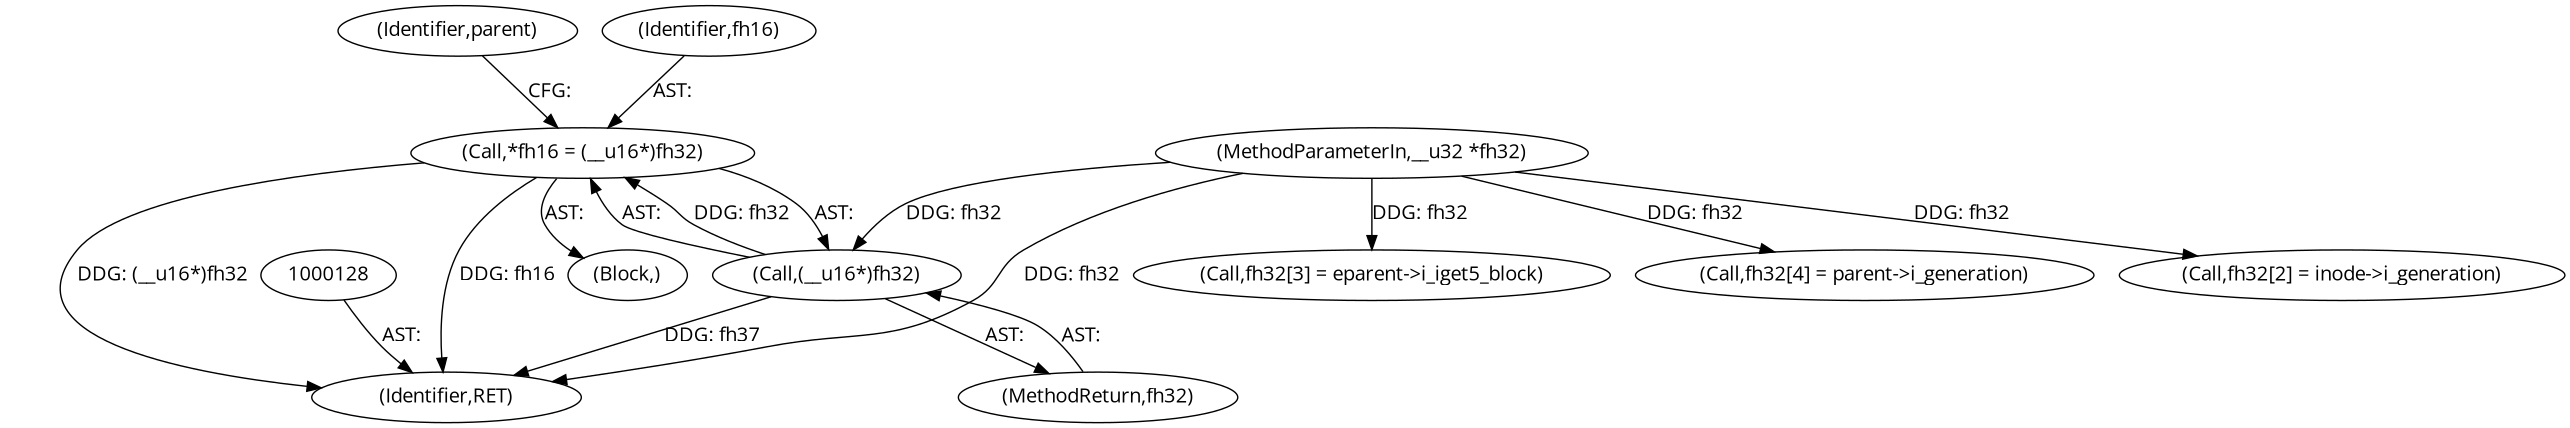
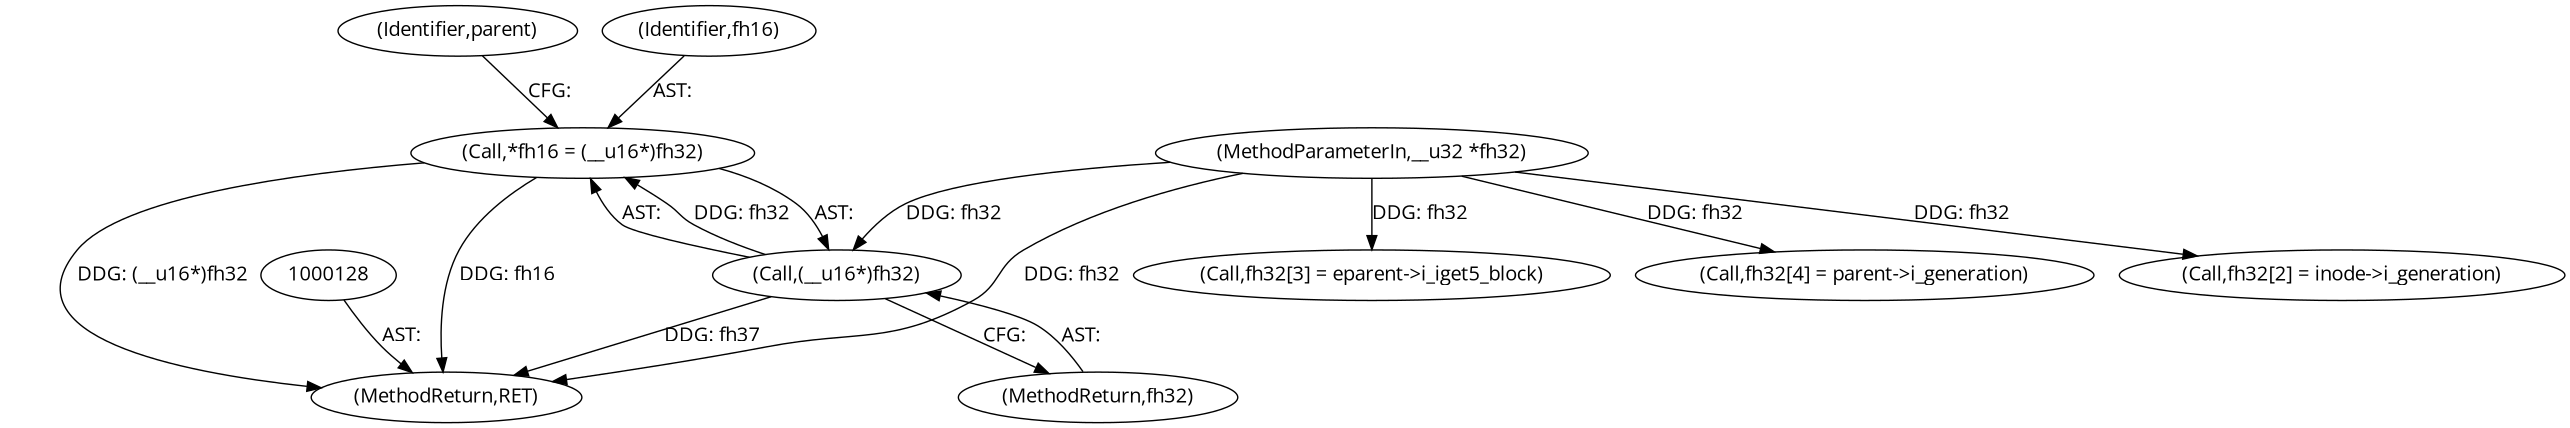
(628, 275) -> none
(1008, 336) -> (1008, 336)
(447, 397) -> (447, 397)
